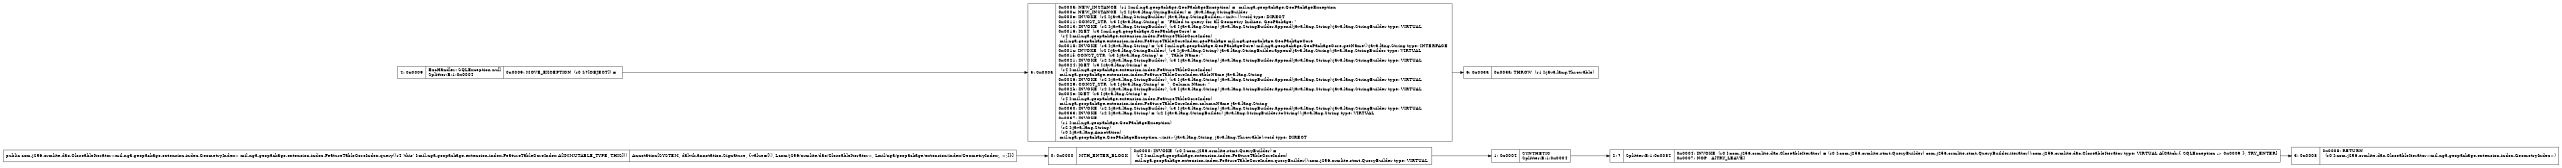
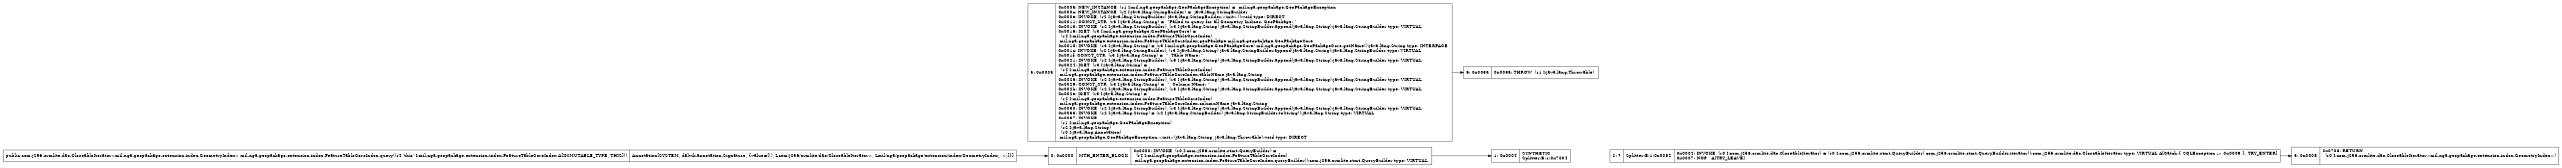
(510, 73) -> none
(2344, 151) -> (2344, 151)
(1589, 156) -> none
(1545, 158) -> (1545, 158)
